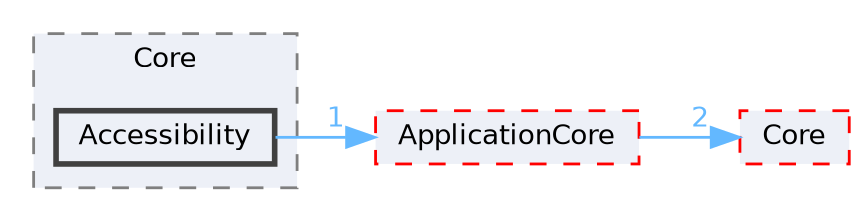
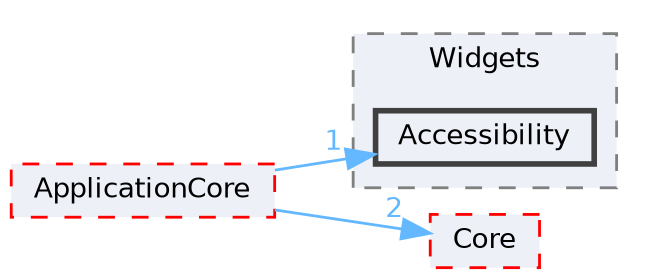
(165, 60) -> (485, 60)
(314, 137) -> (311, 164)
